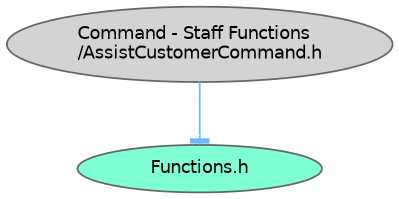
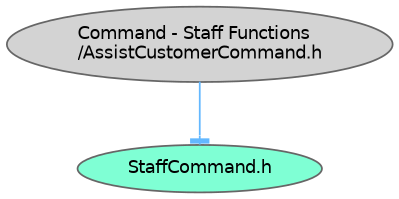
(200, 169) -> (200, 169)
